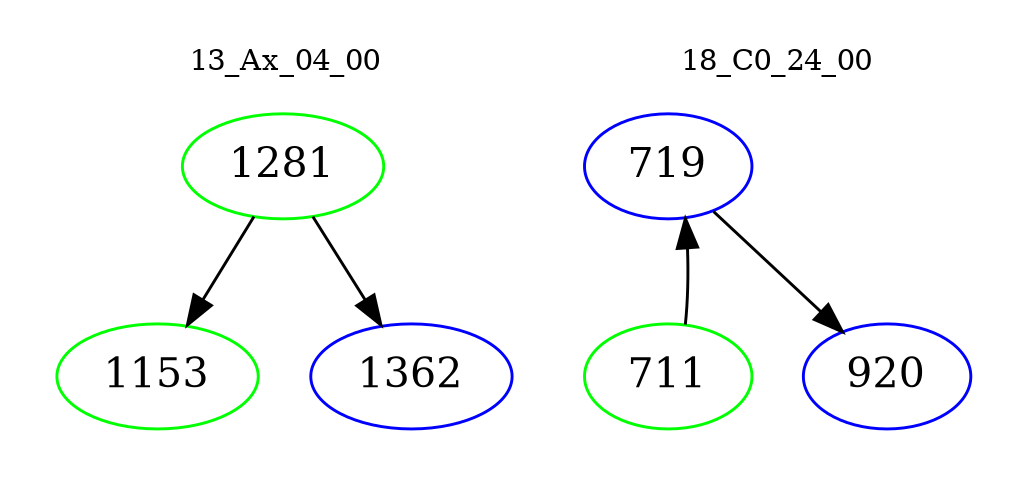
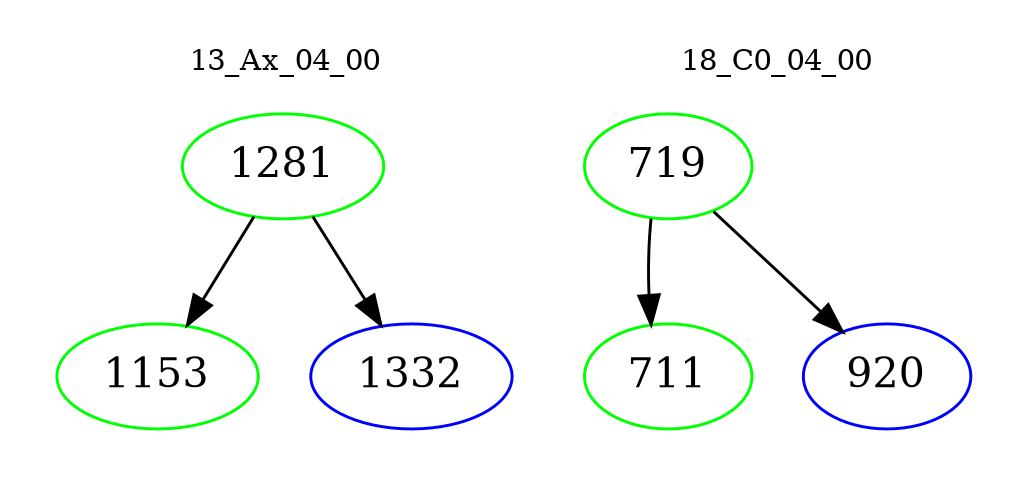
(778, 63) -> (778, 63)
(668, 166) -> (668, 166)
(688, 287) -> (649, 257)
(411, 376) -> (411, 376)
